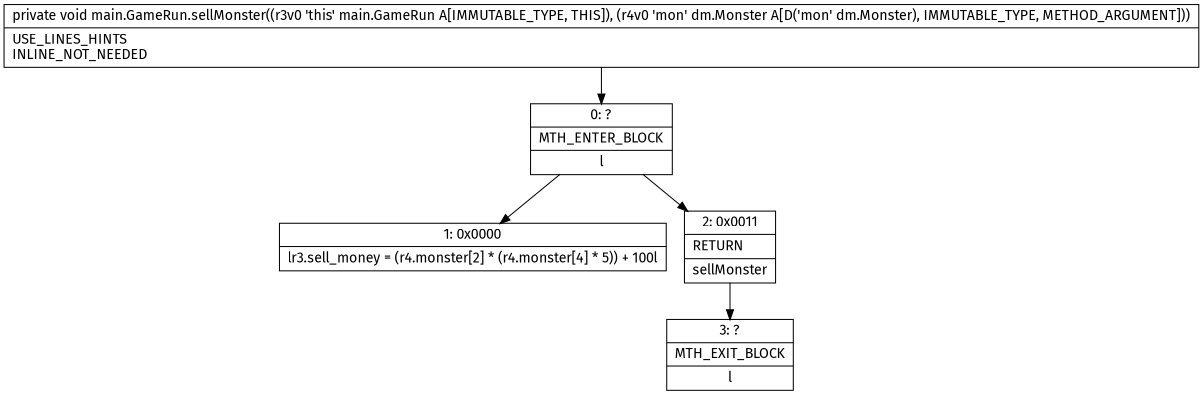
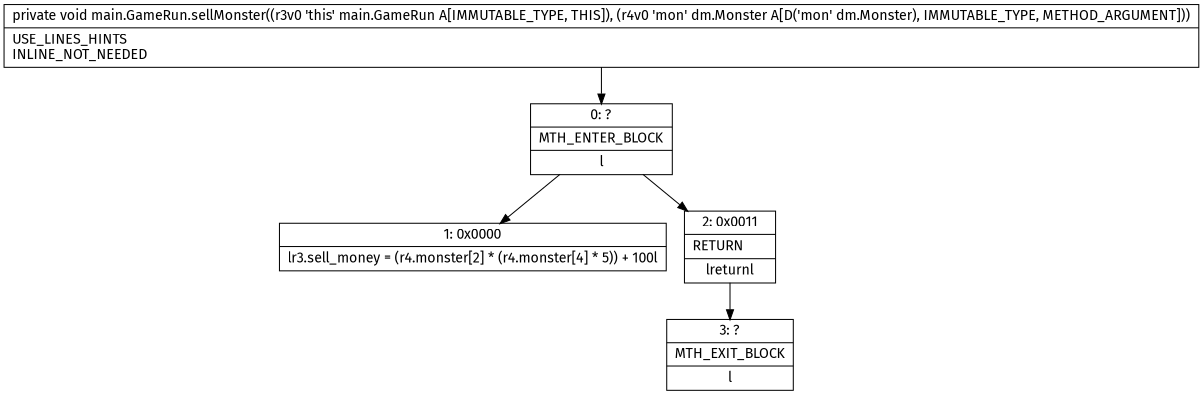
(730, 270) -> (730, 270)
